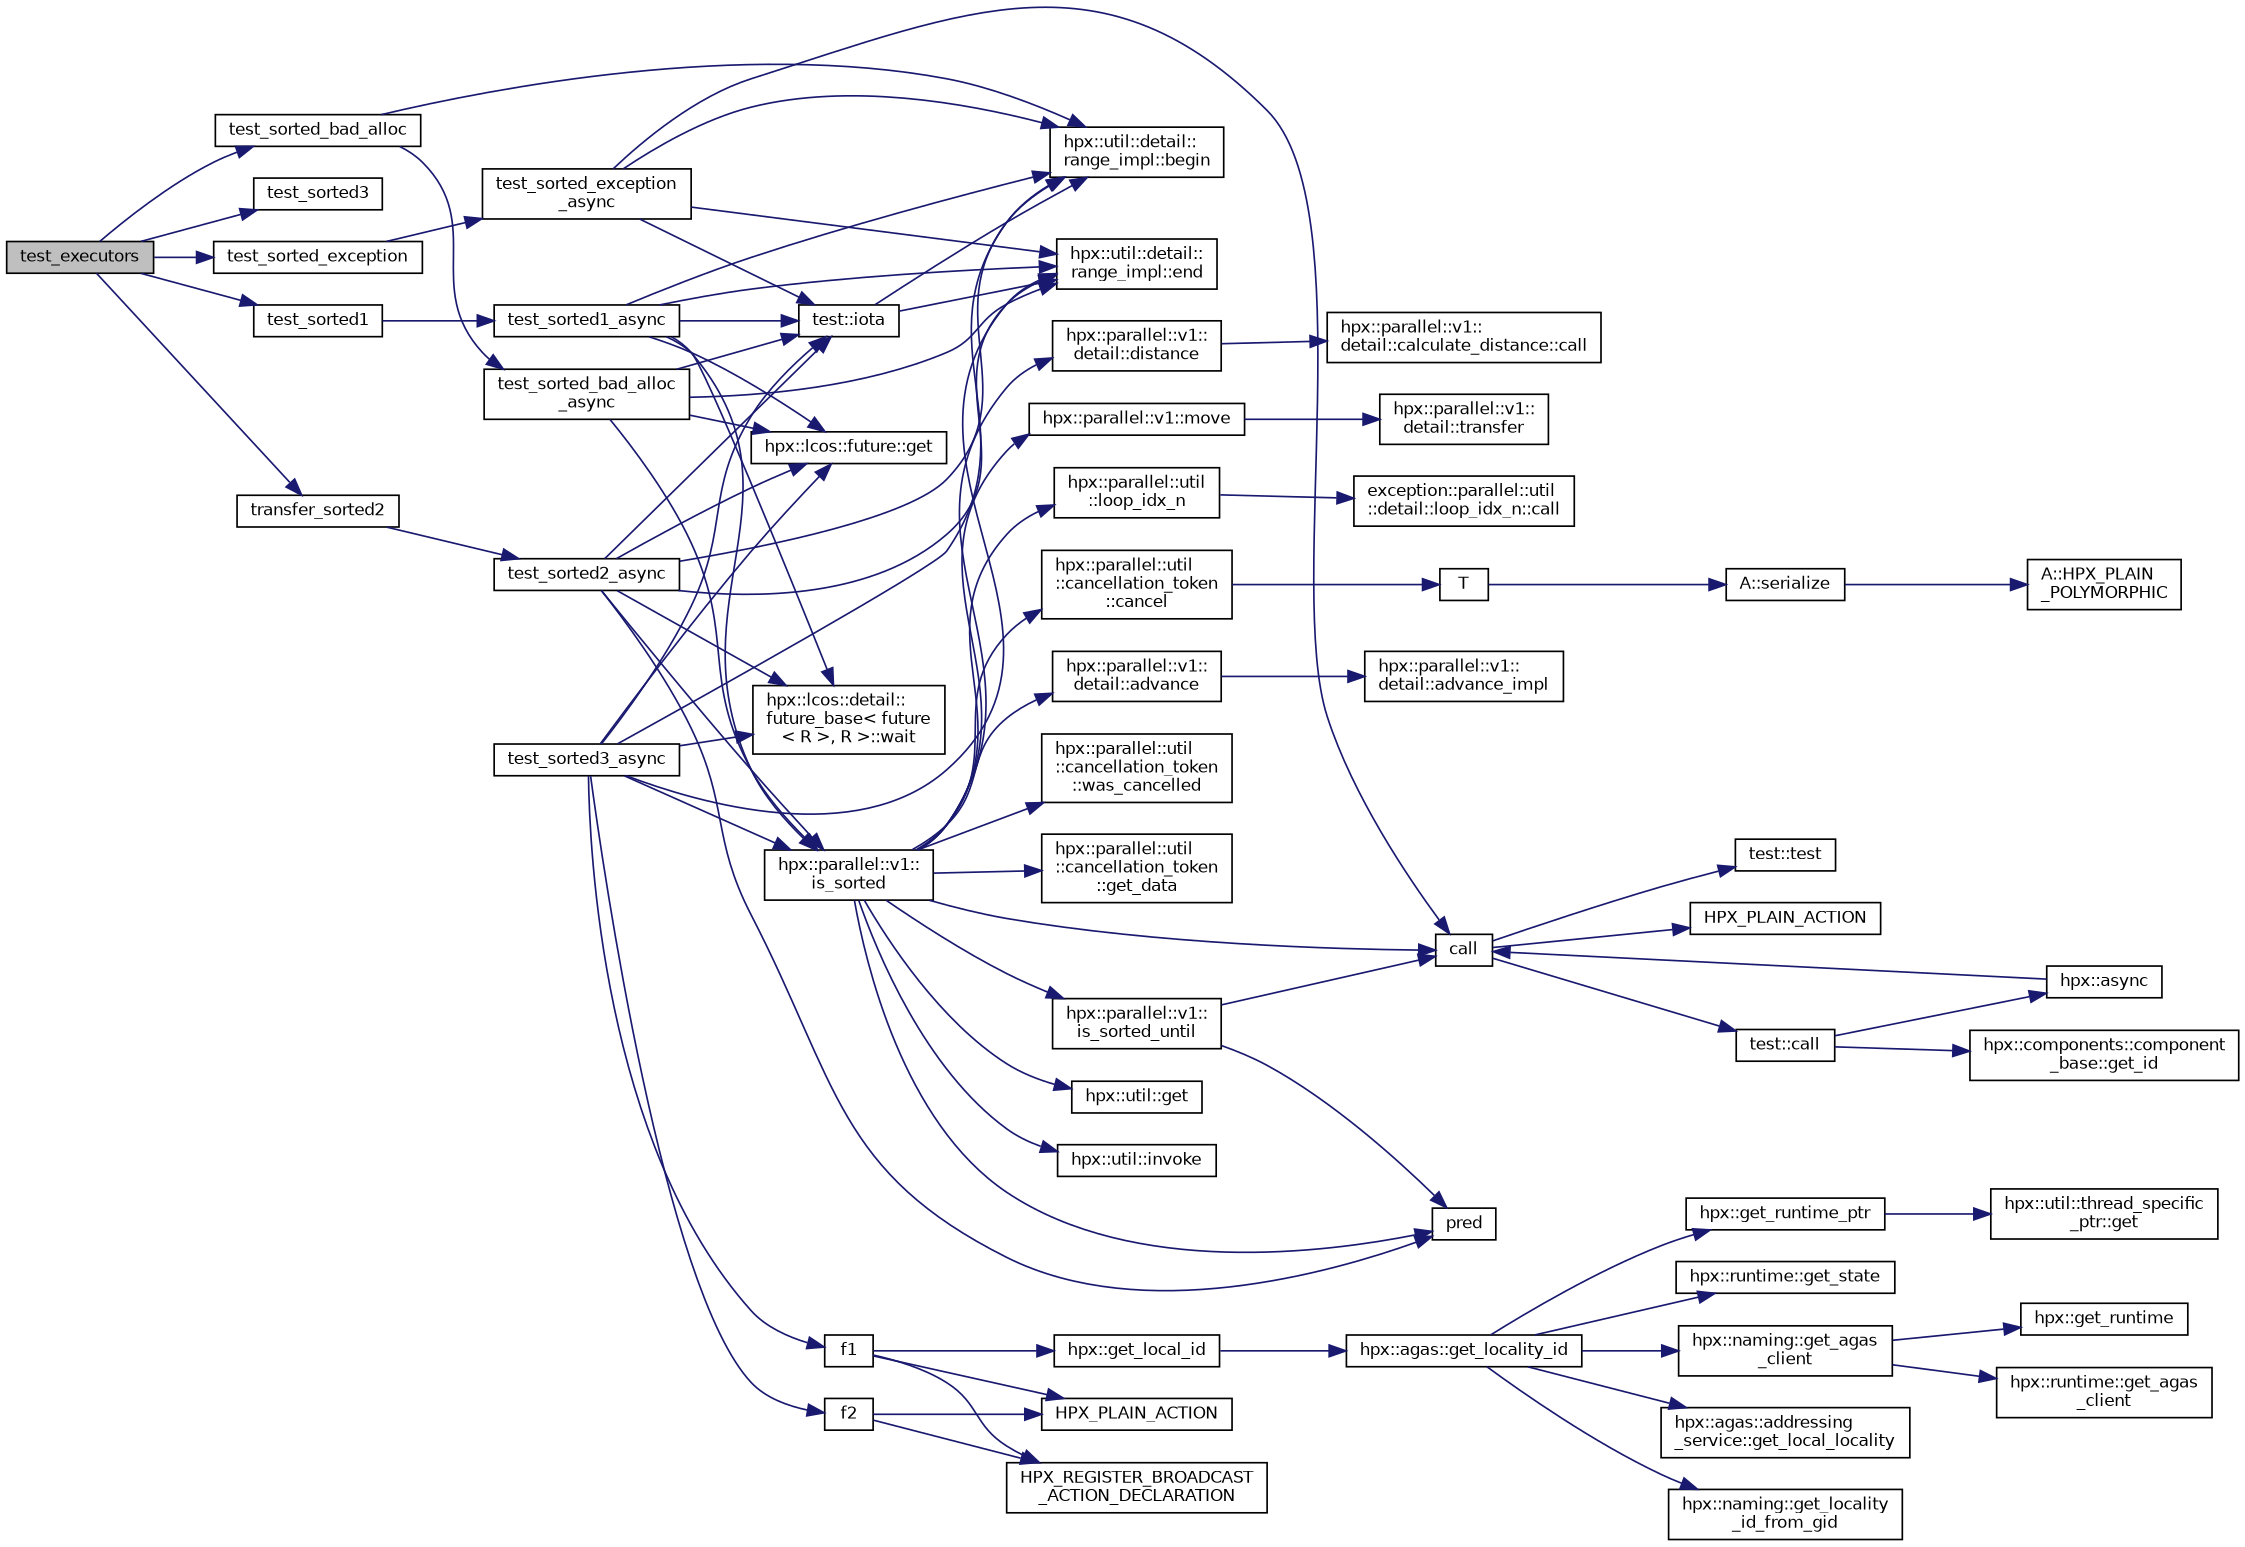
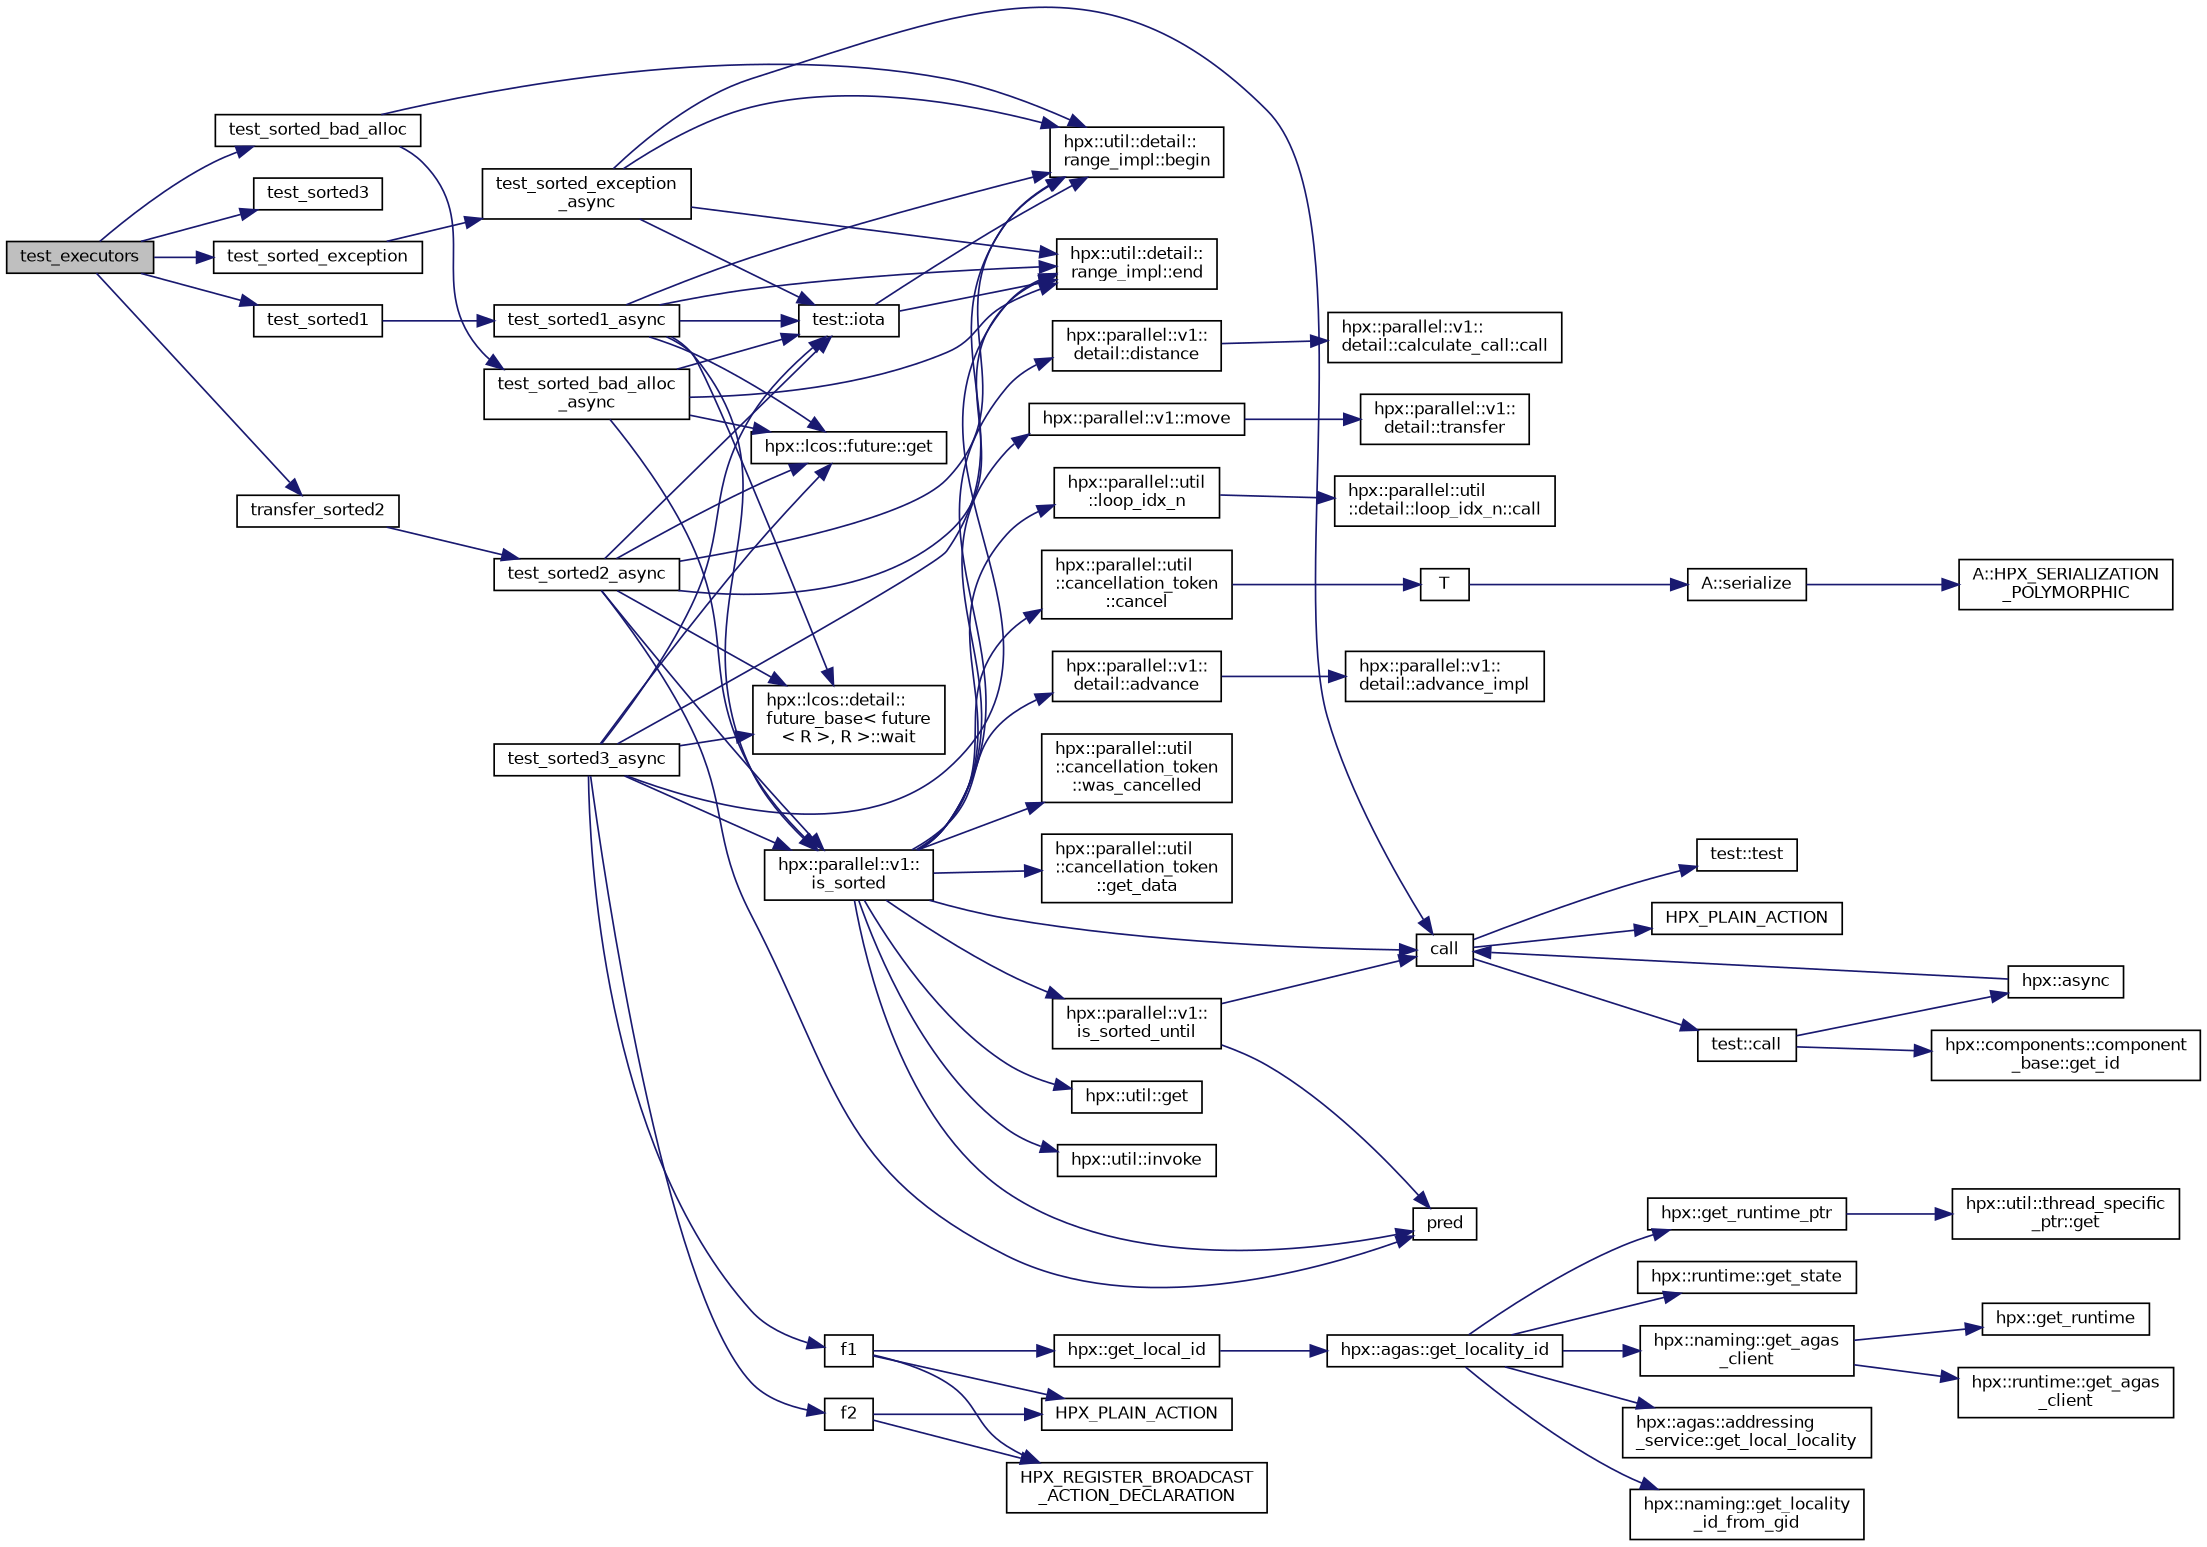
(1464, 338) -> (1445, 338)
(1464, 501) -> (1445, 501)
(2104, 585) -> (2066, 585)
